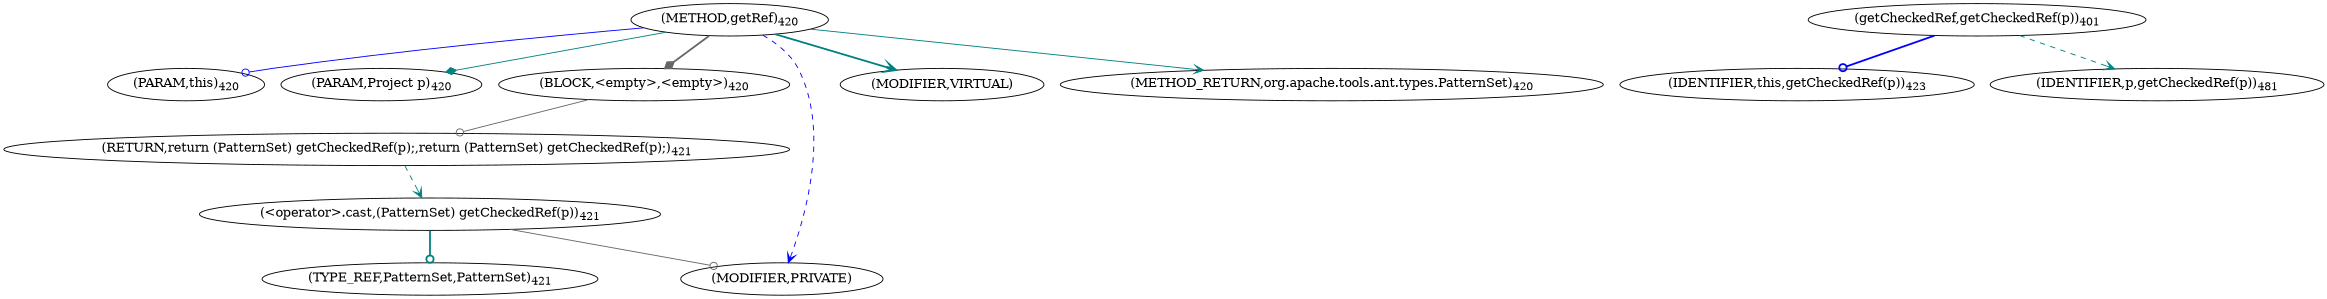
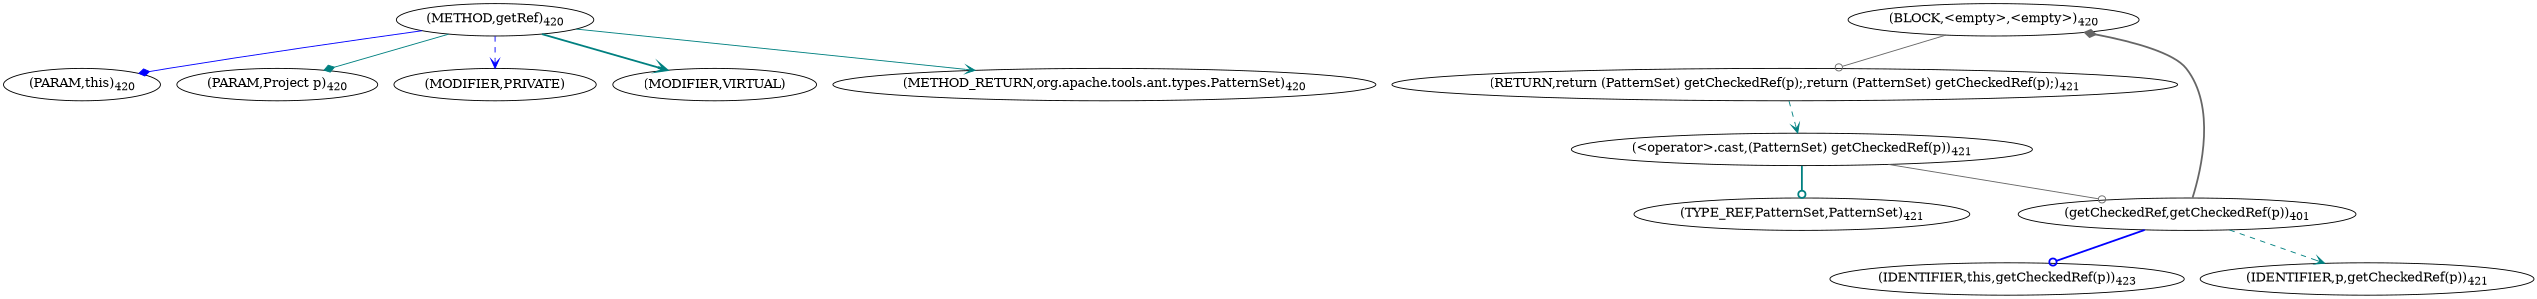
(446, 47) -> (286, 50)
(691, 49) -> (2195, 84)
(2268, 83) -> (2478, 278)
(610, 247) -> (1993, 182)
